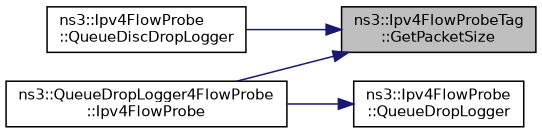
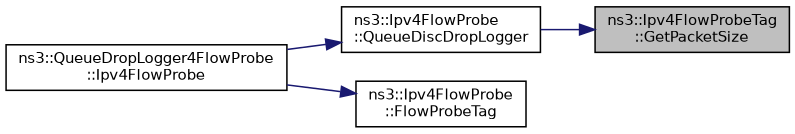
(285, 69) -> (307, 47)
(439, 104) -> (441, 104)
